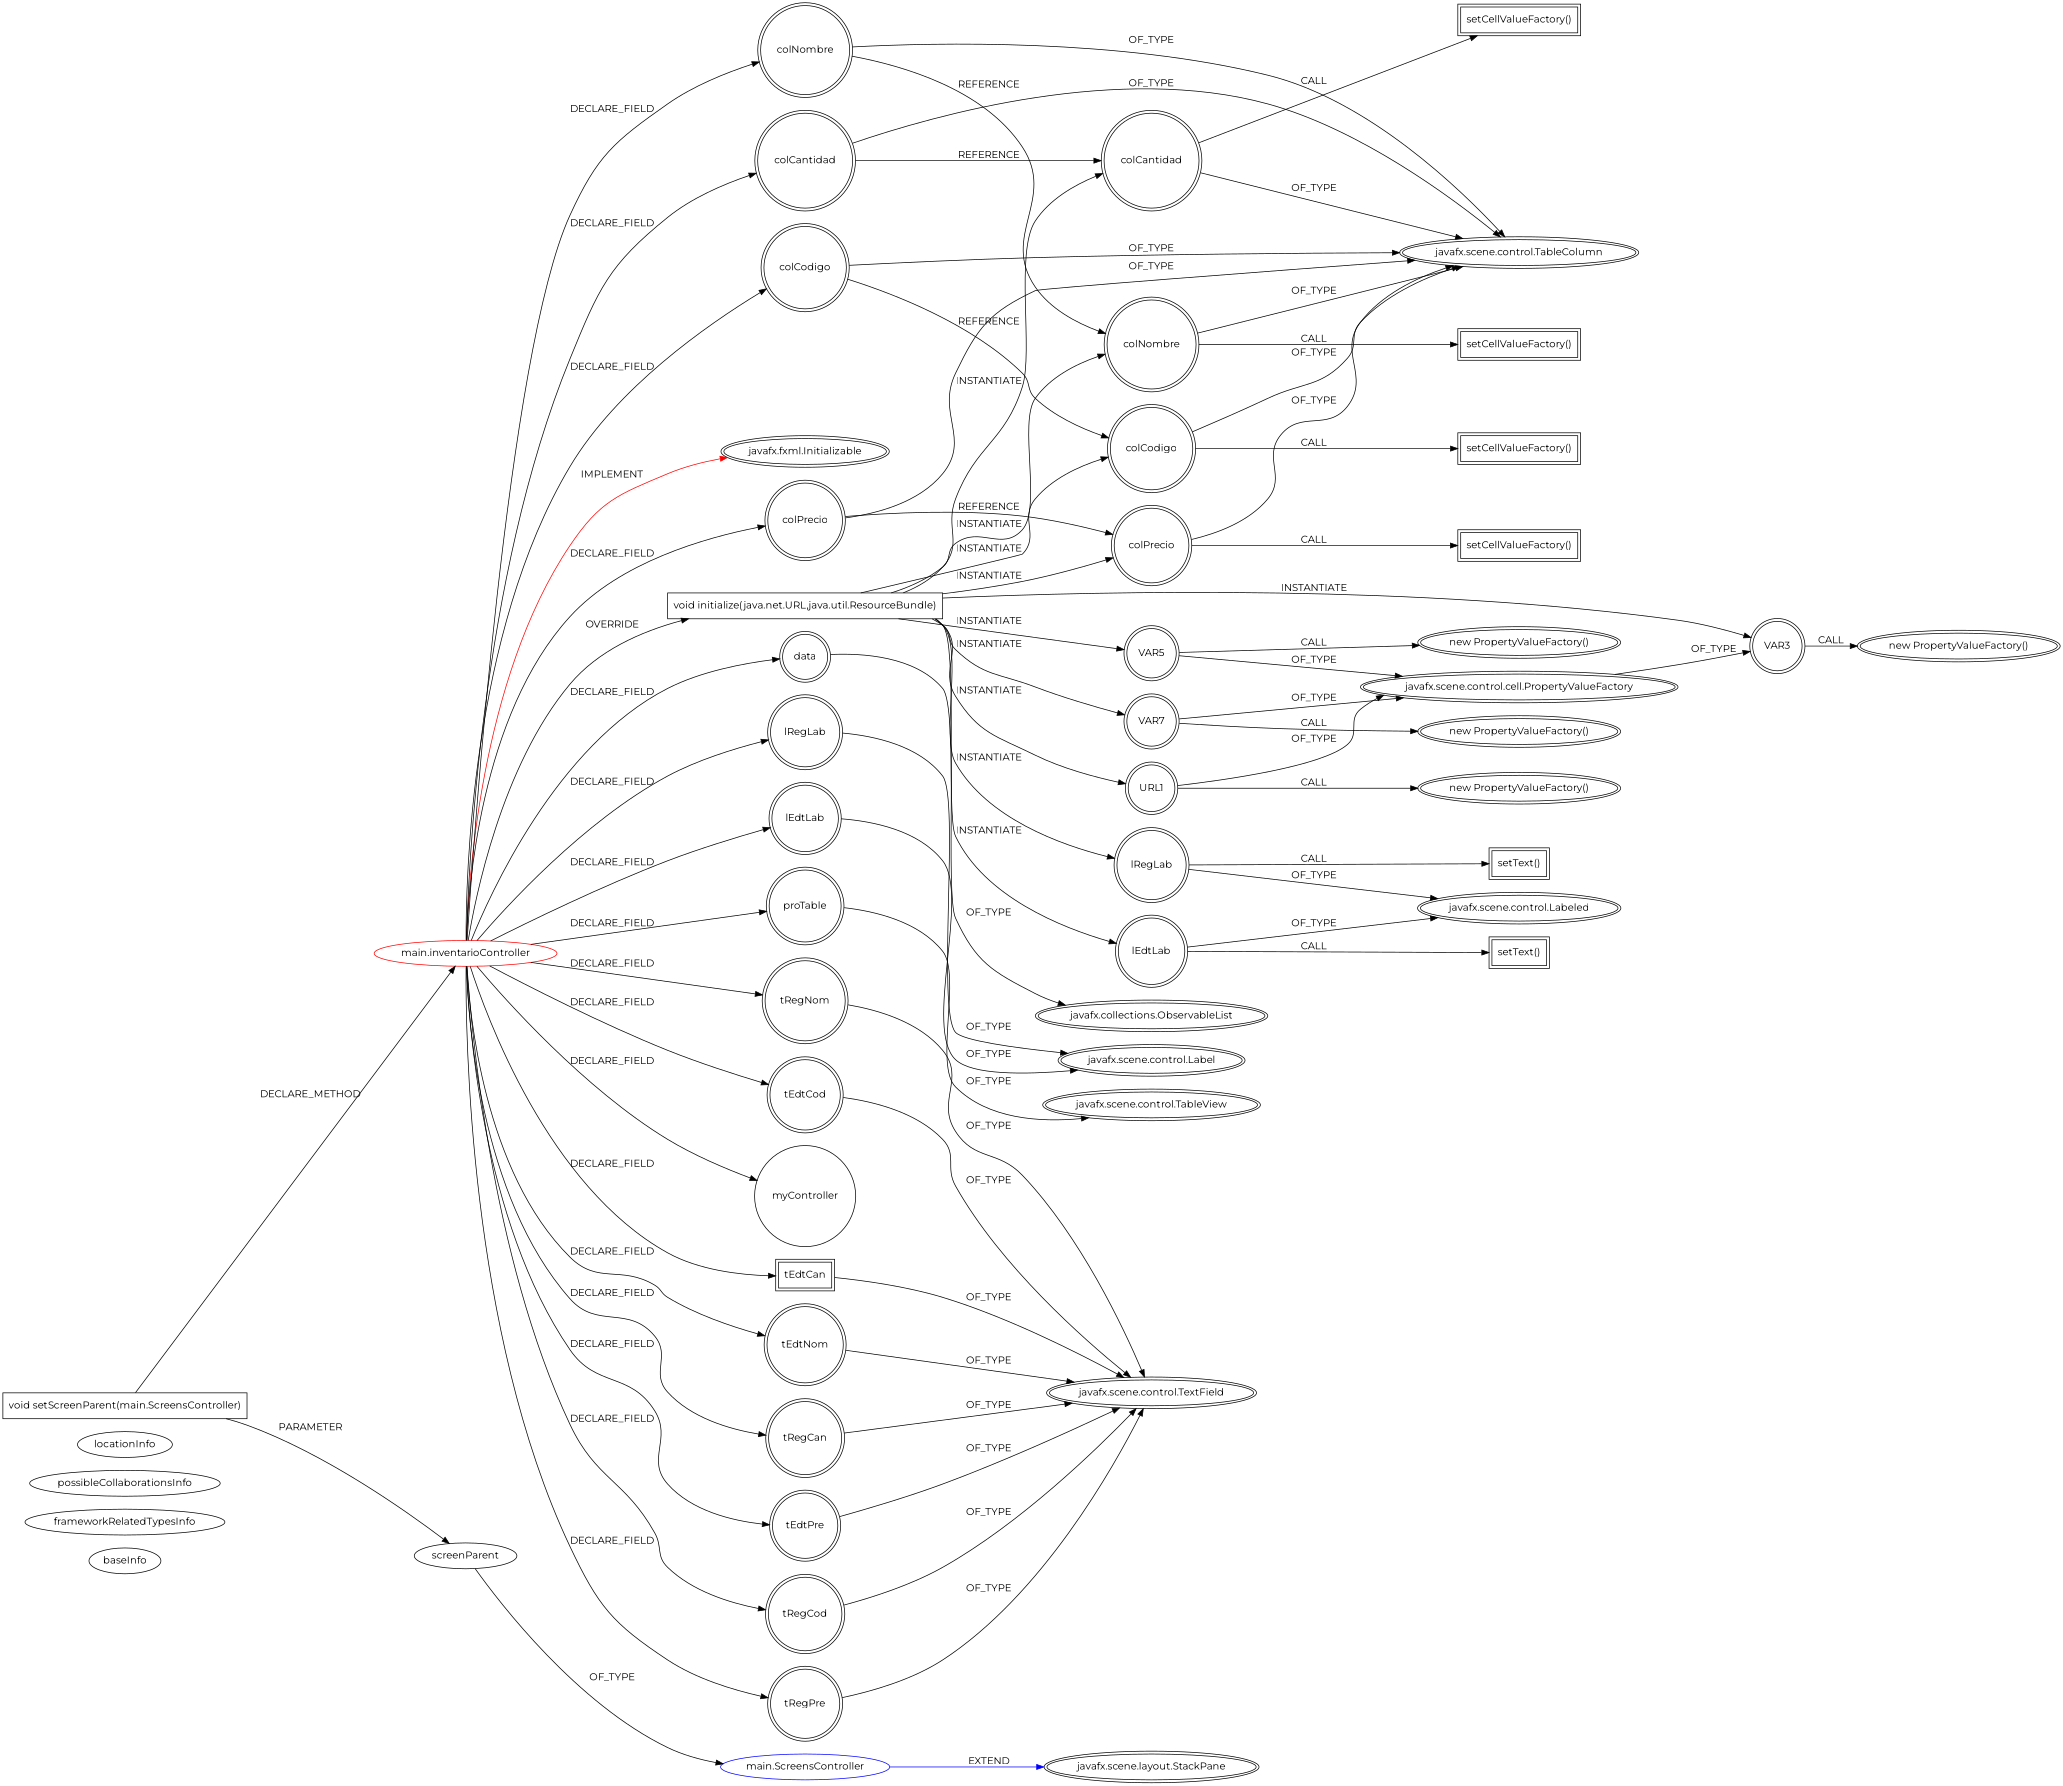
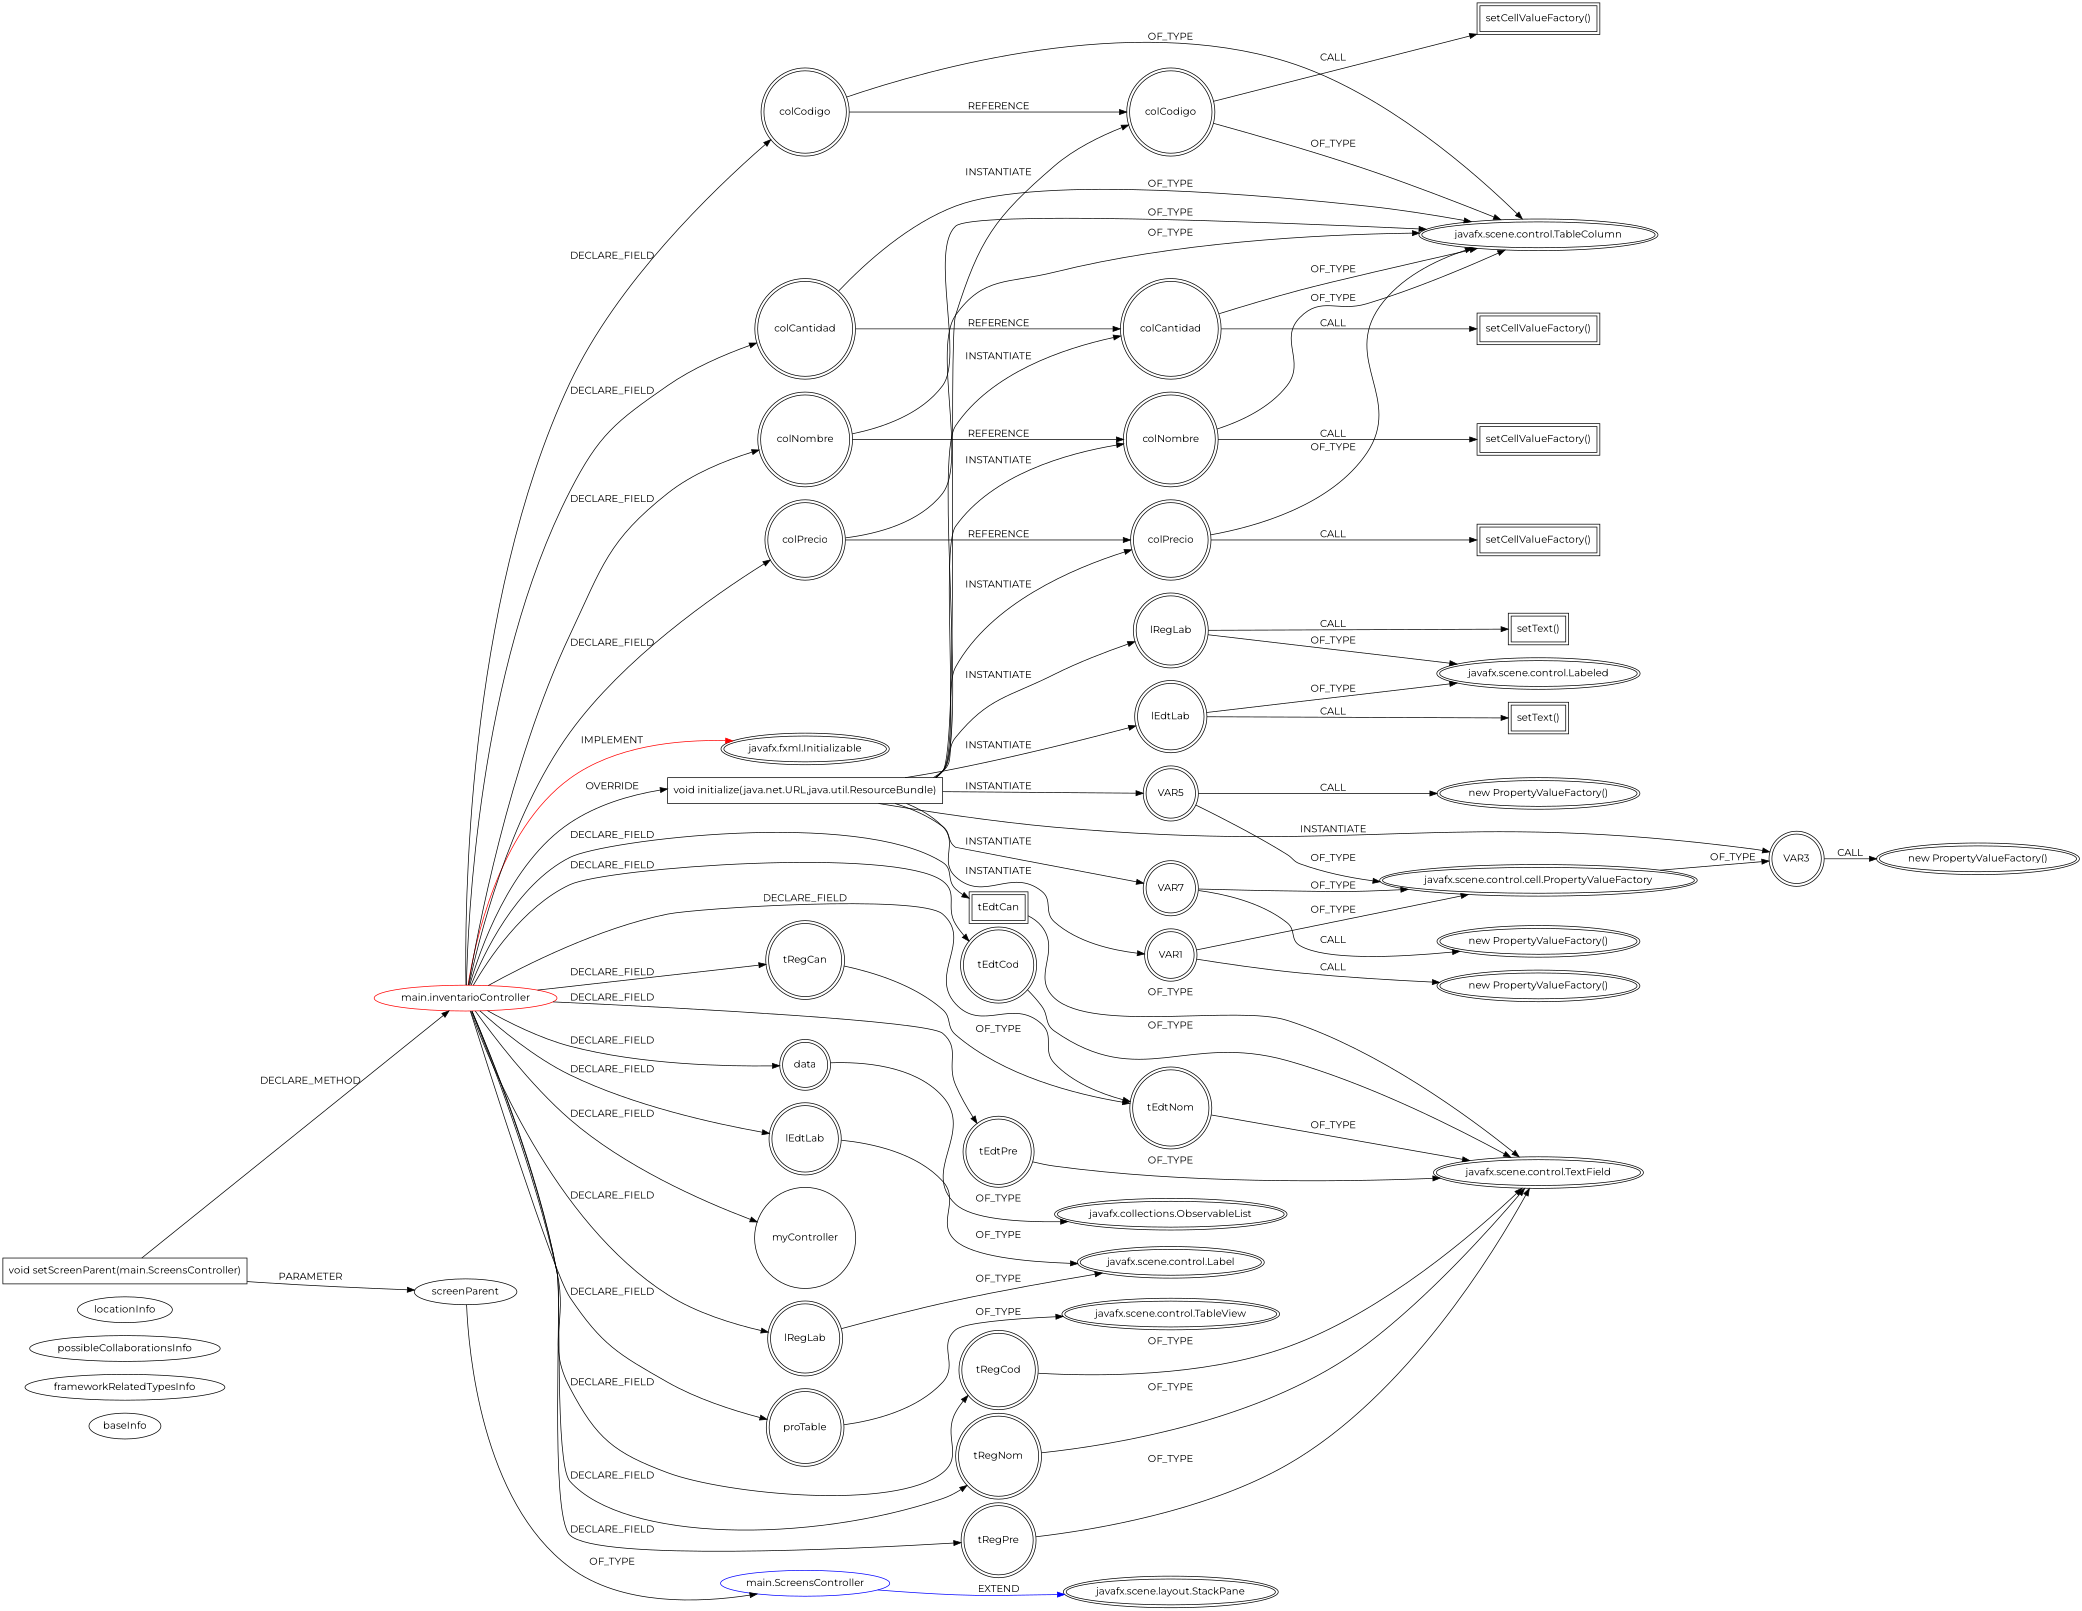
(1152, 788) -> (1171, 955)
(954, 1419) -> (973, 1048)
